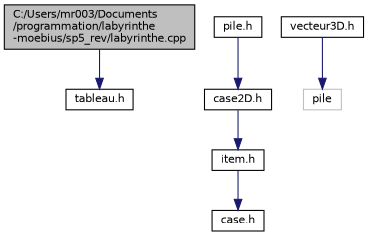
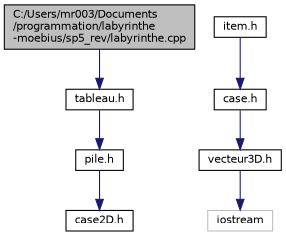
(322, 100) -> (240, 221)
none -> (100, 124)
(238, 124) -> none
none -> (240, 124)
